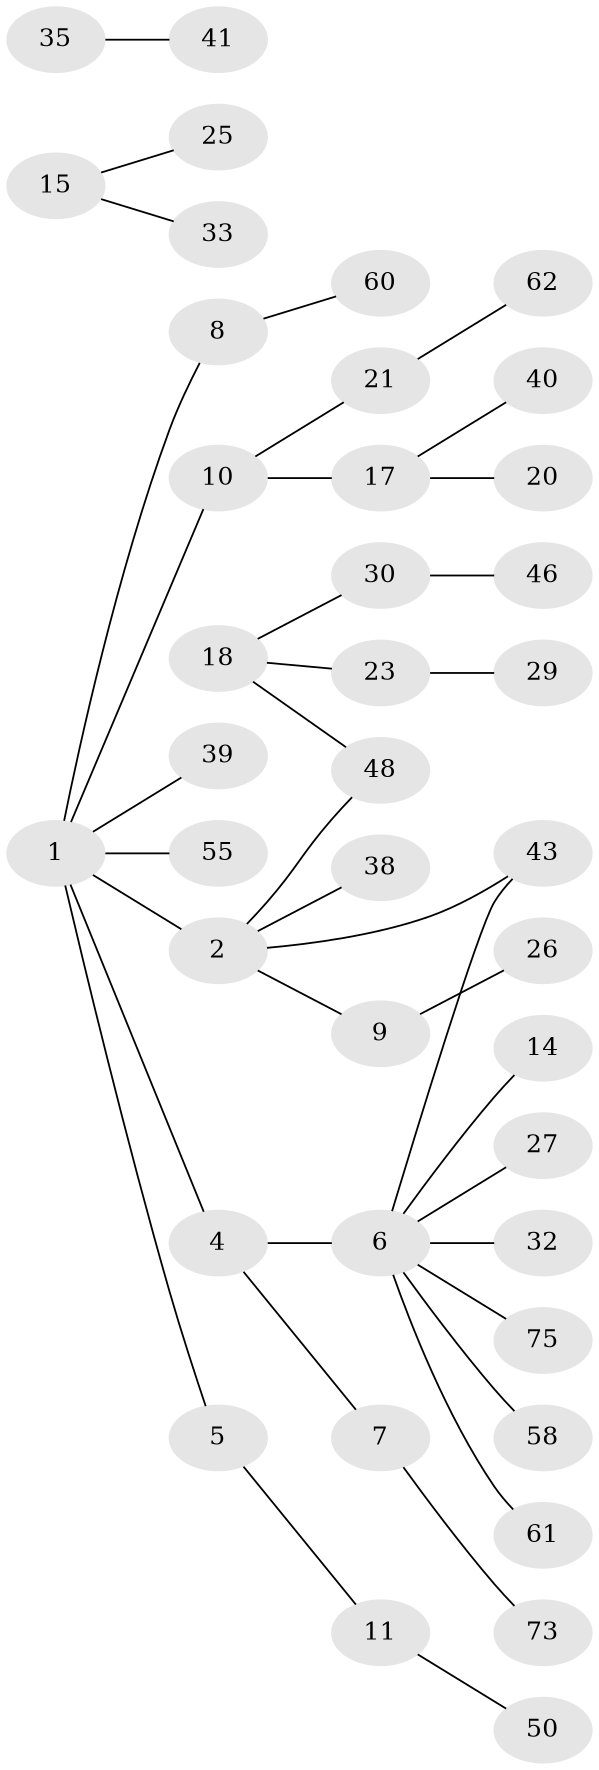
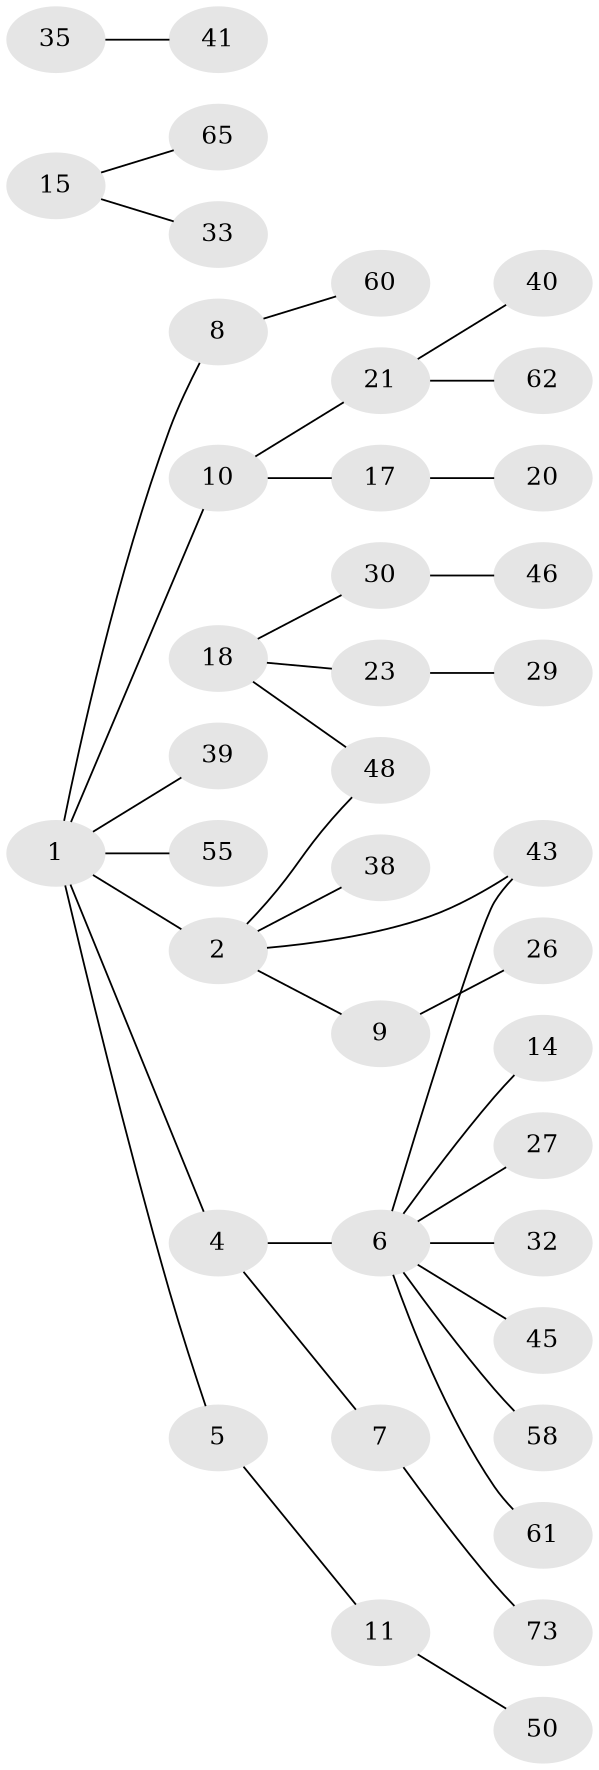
(218, 137) -> (218, 137)
(462, 429) -> (462, 332)
(543, 1340) -> (543, 1340)
